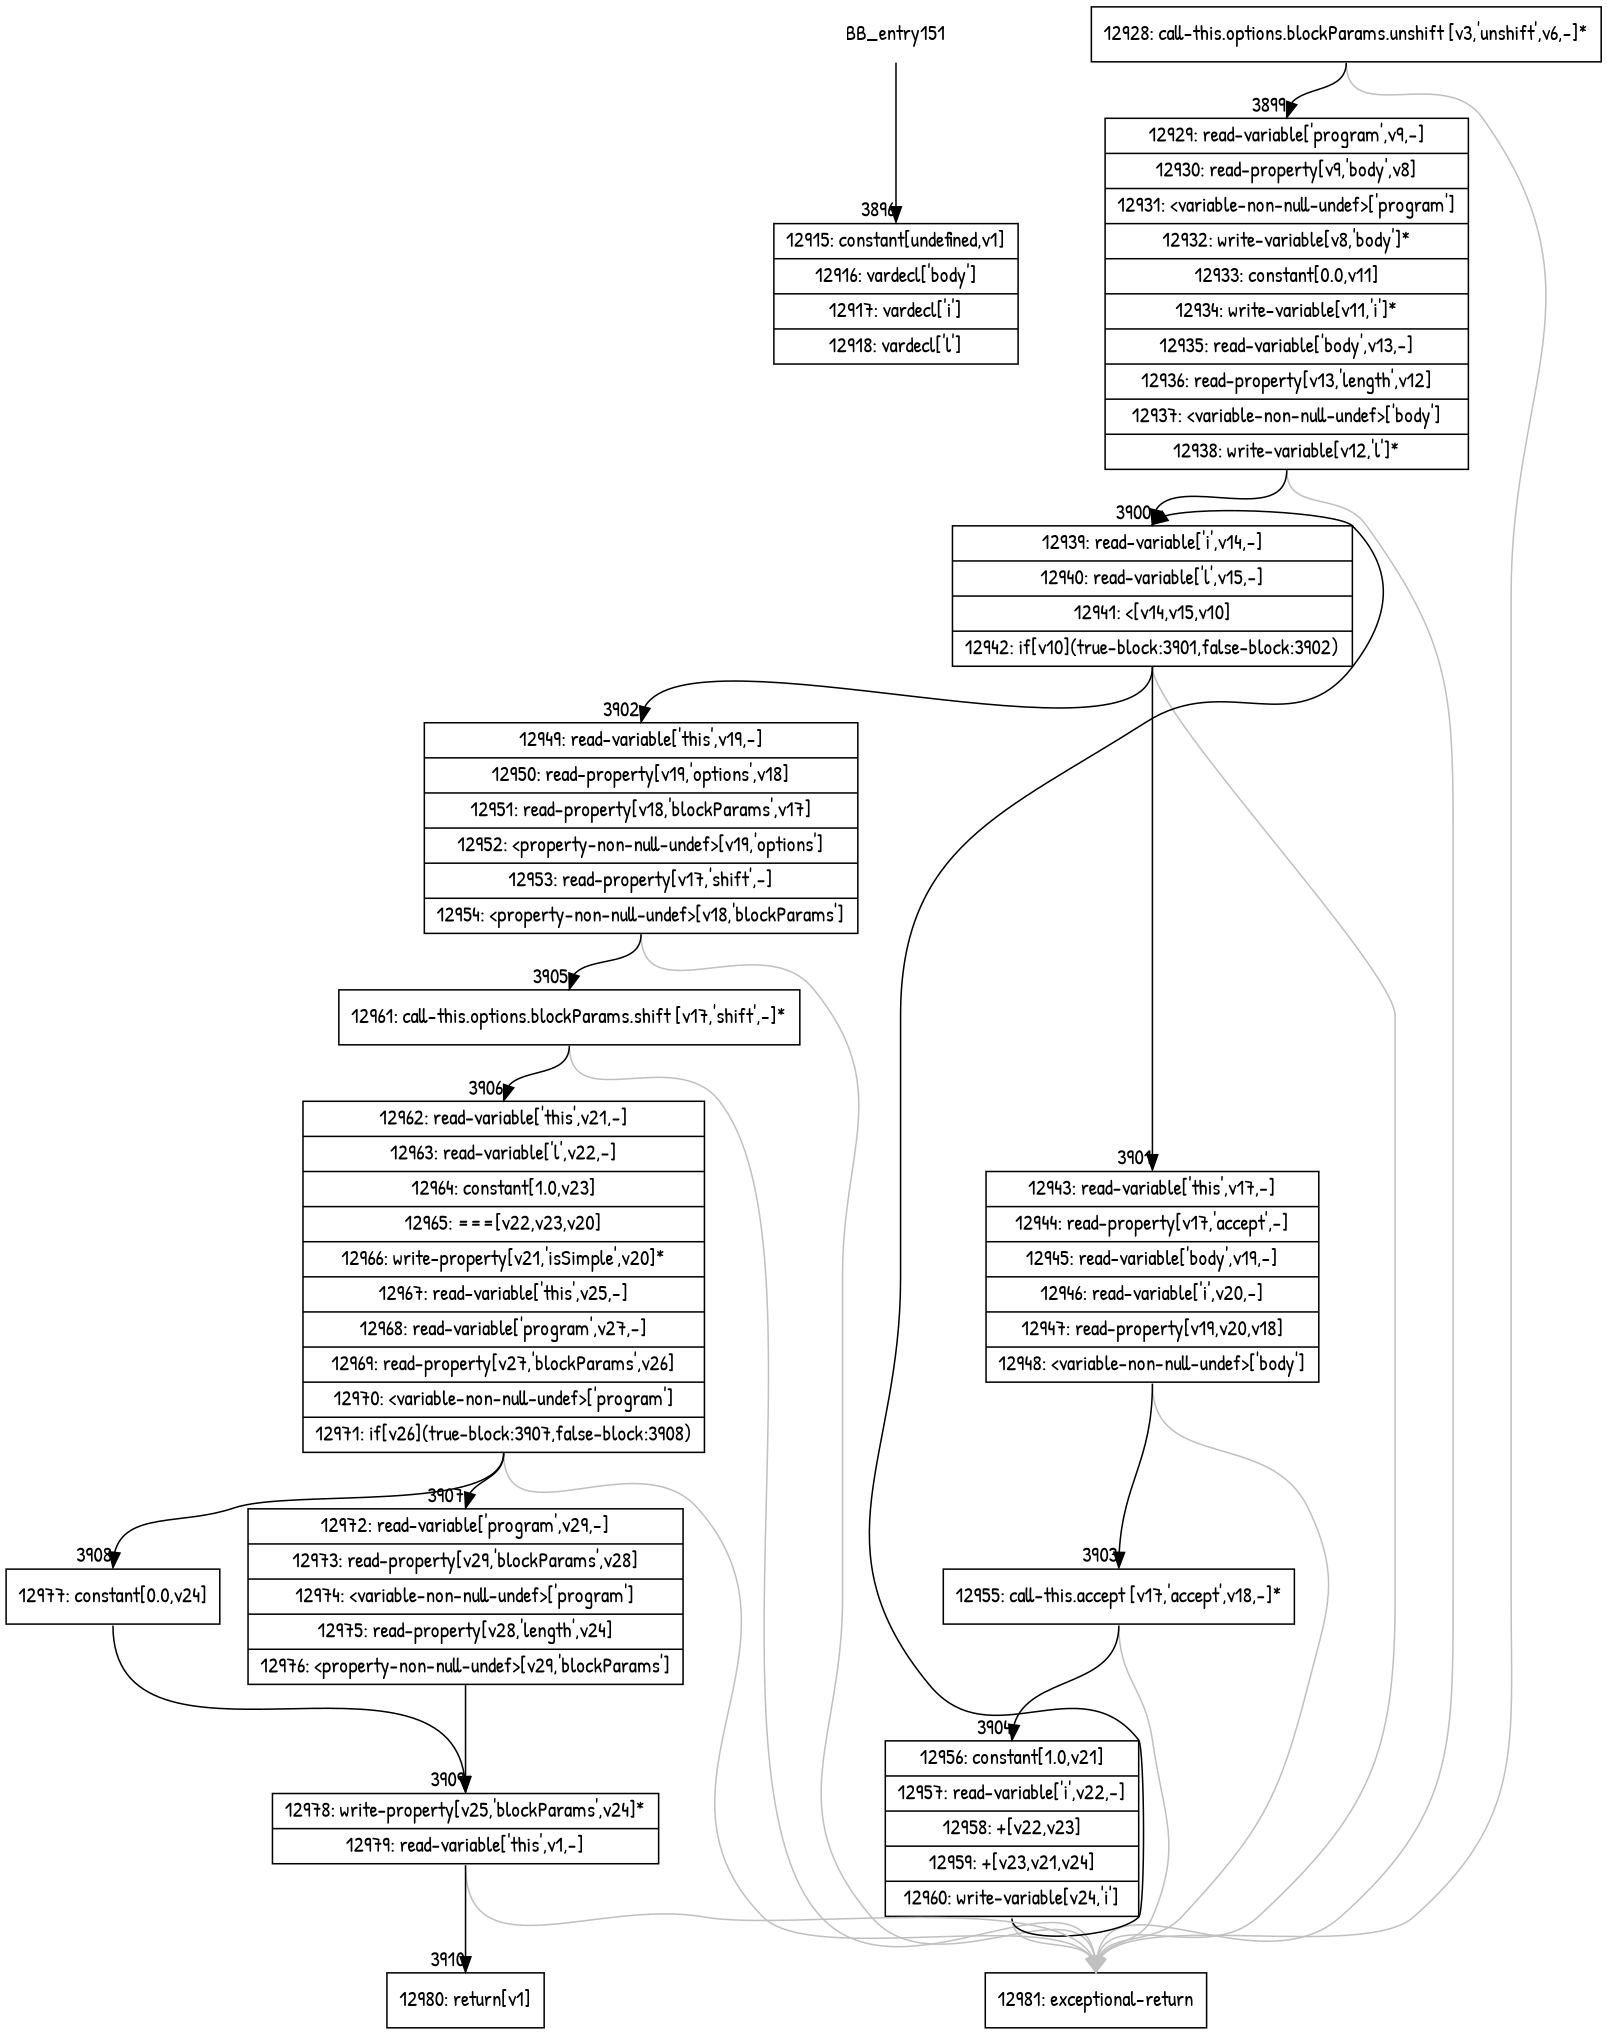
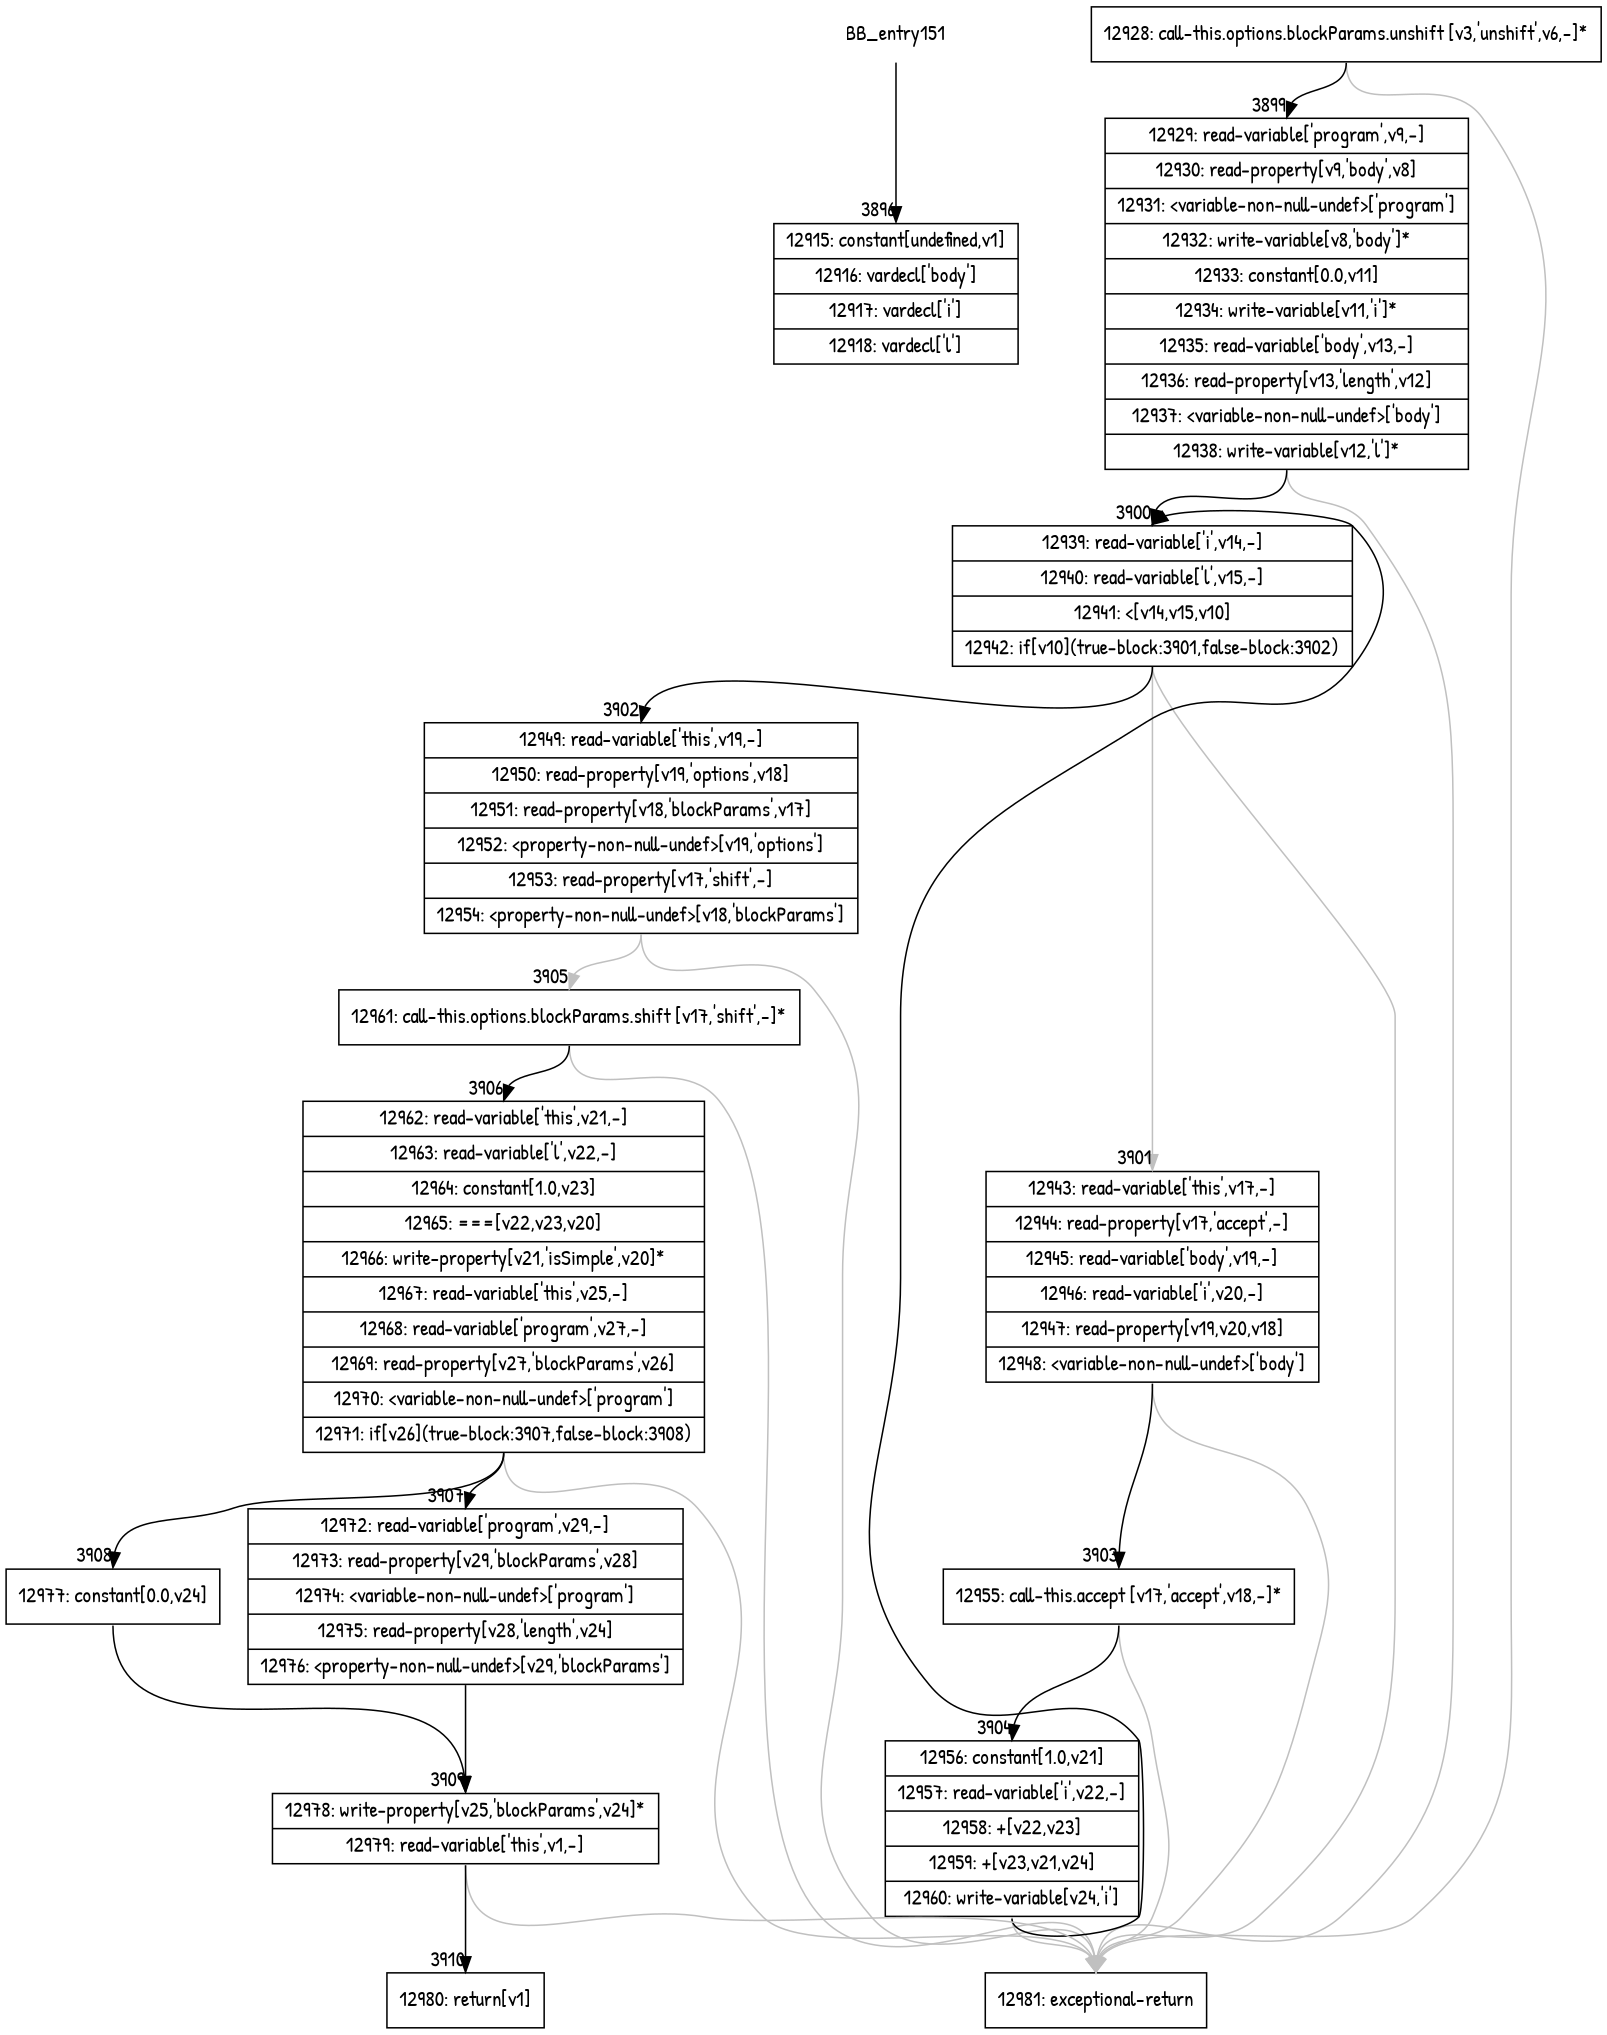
(1152, 911) -> (1152, 911)
(613, 960) -> (613, 960)
